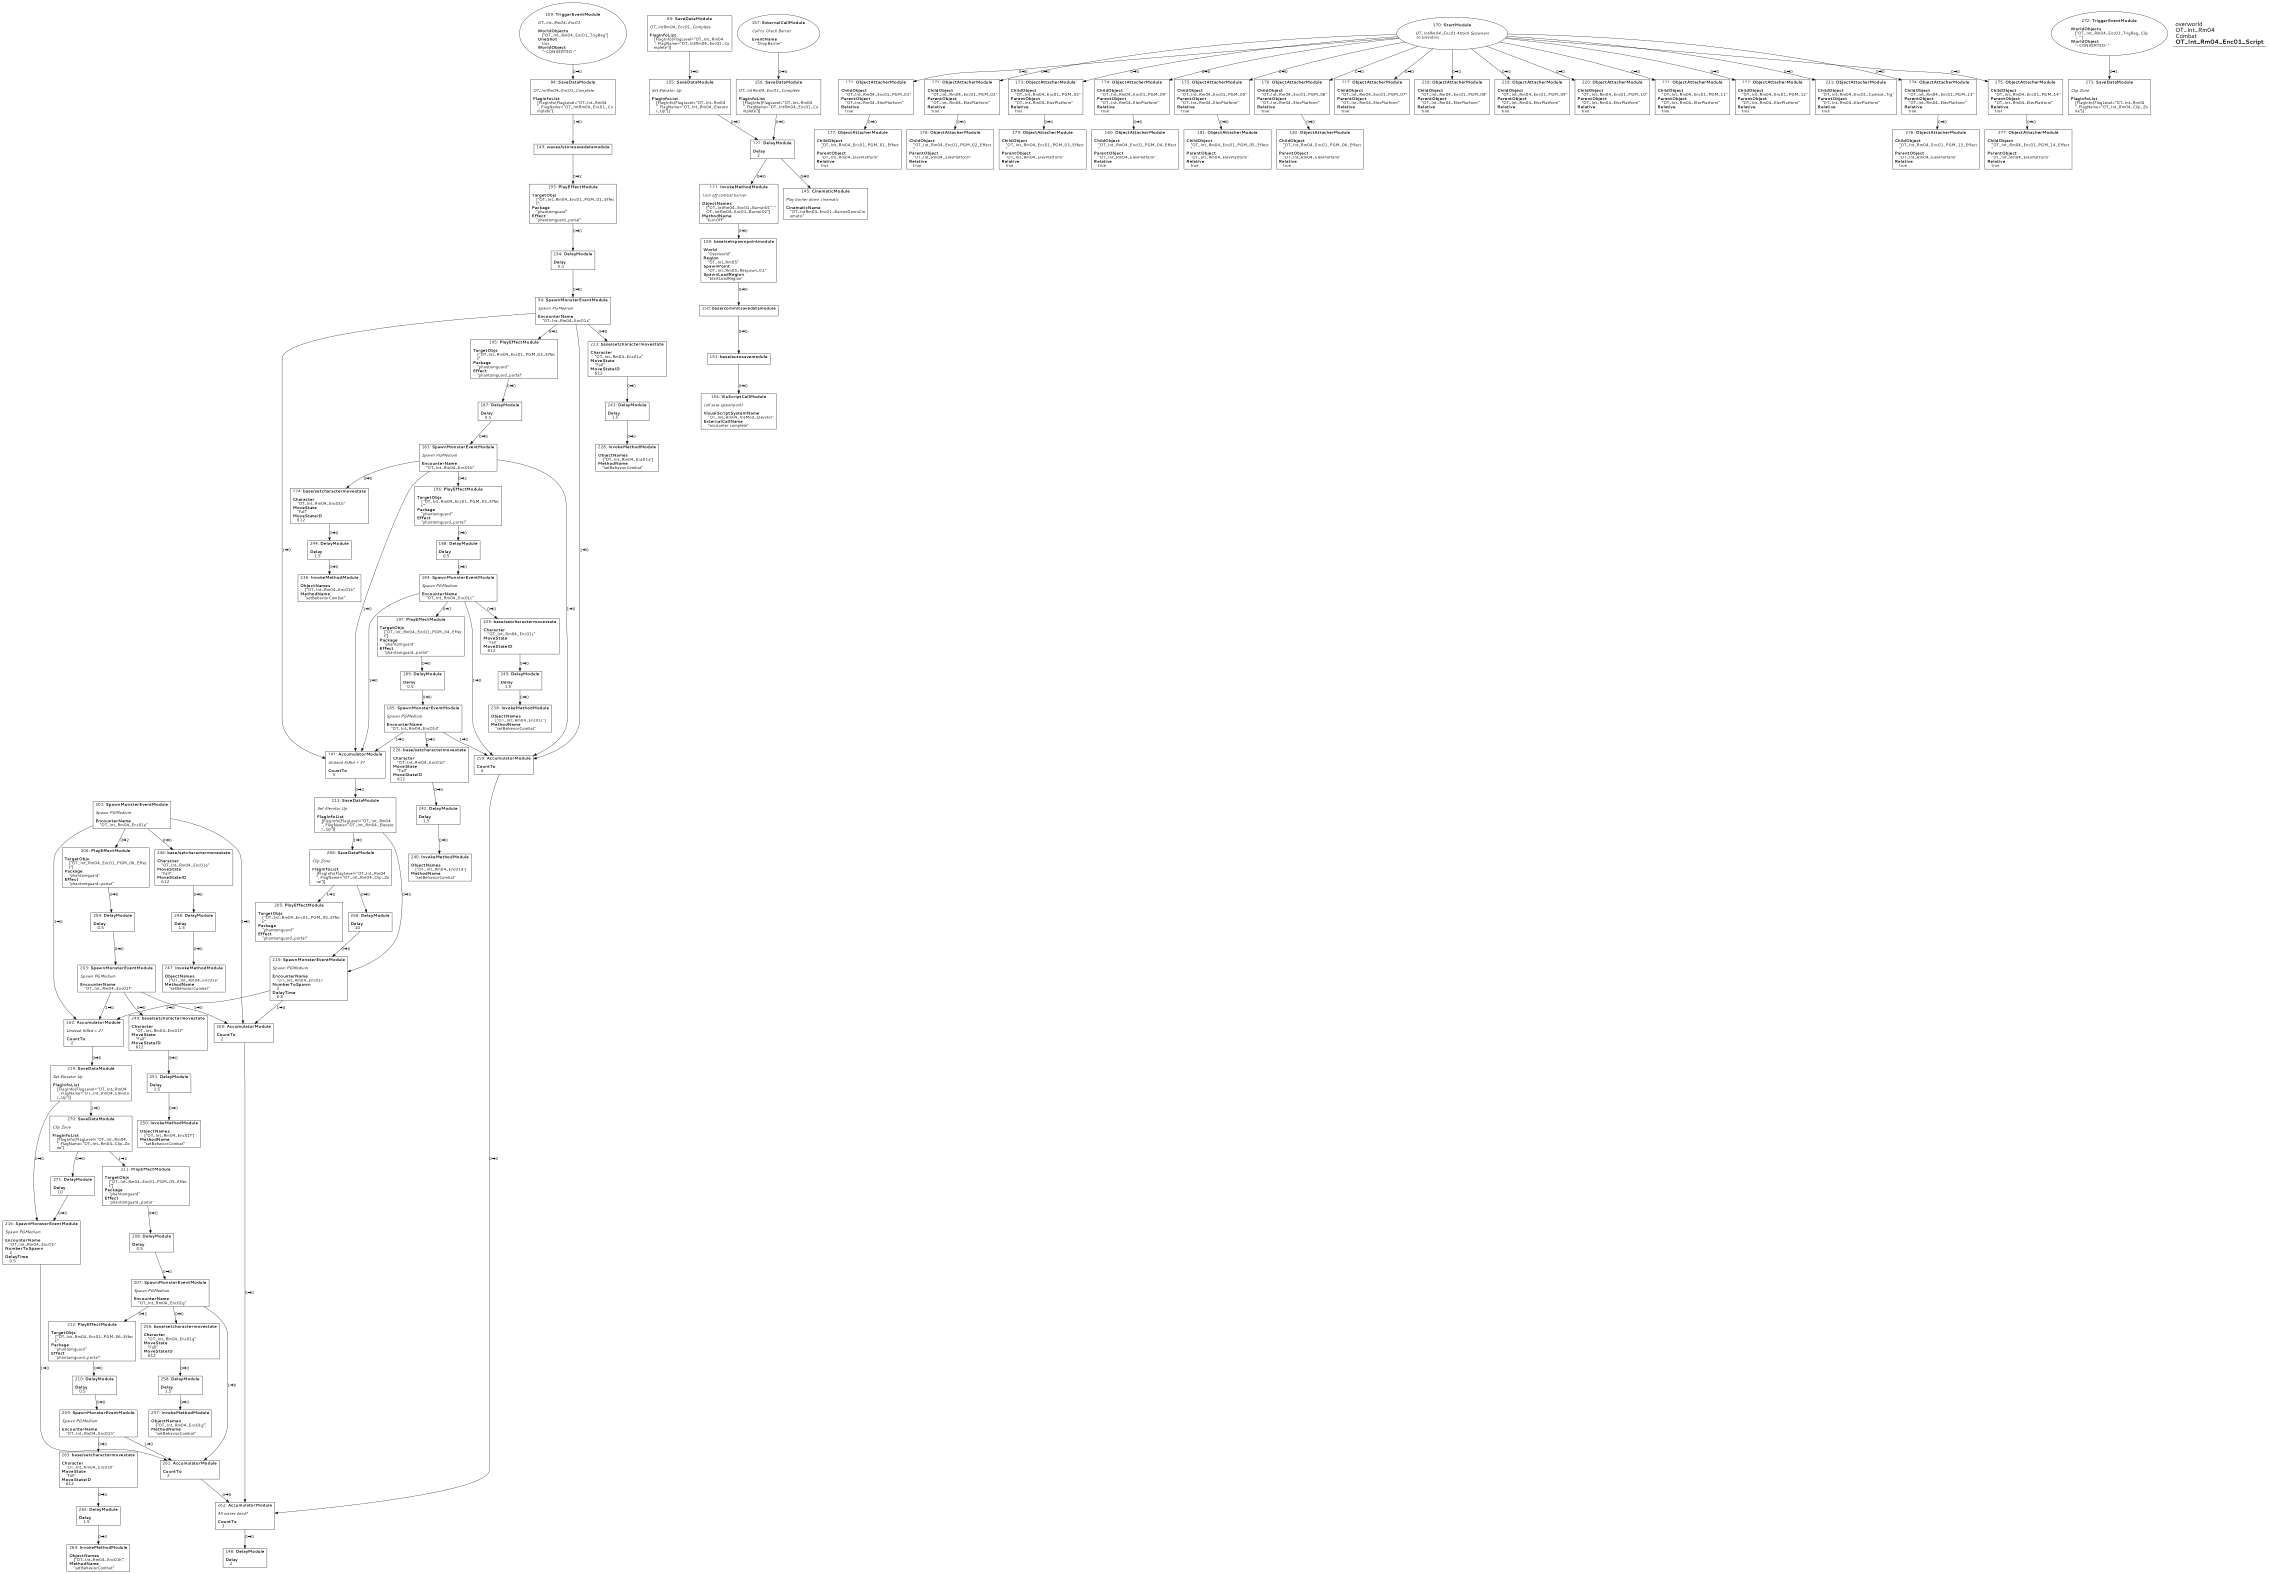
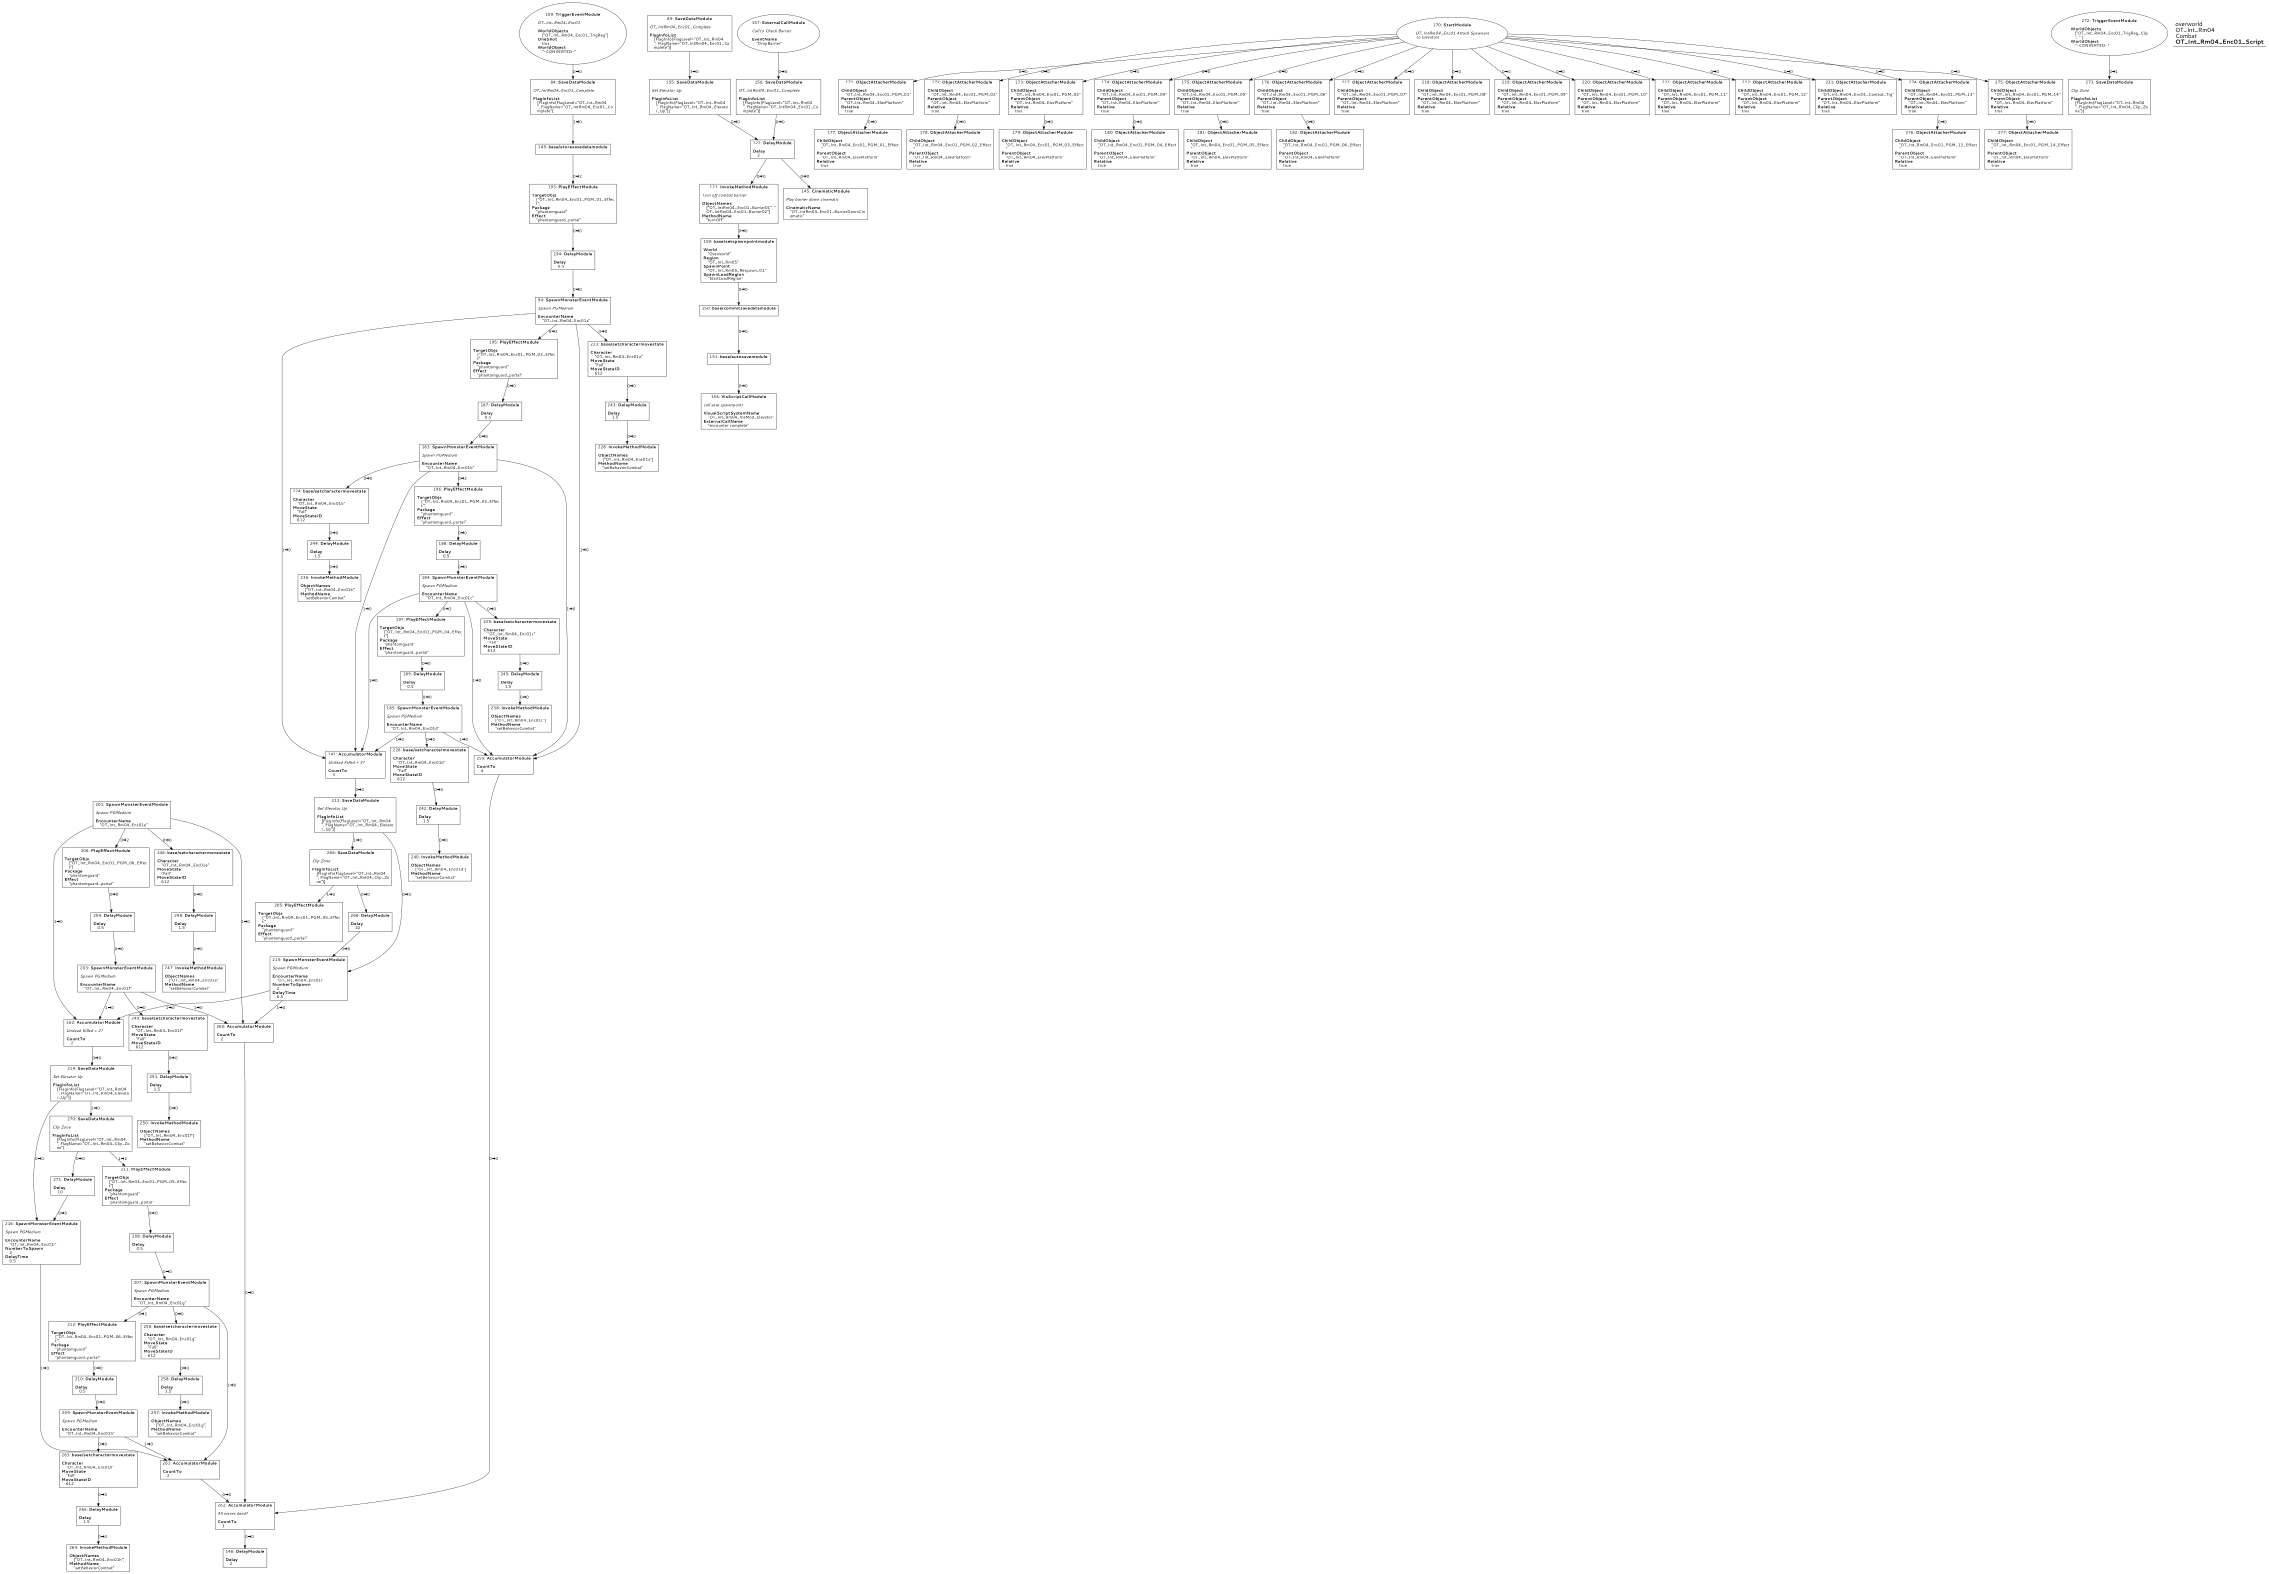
(578, 147) -> (578, 147)
